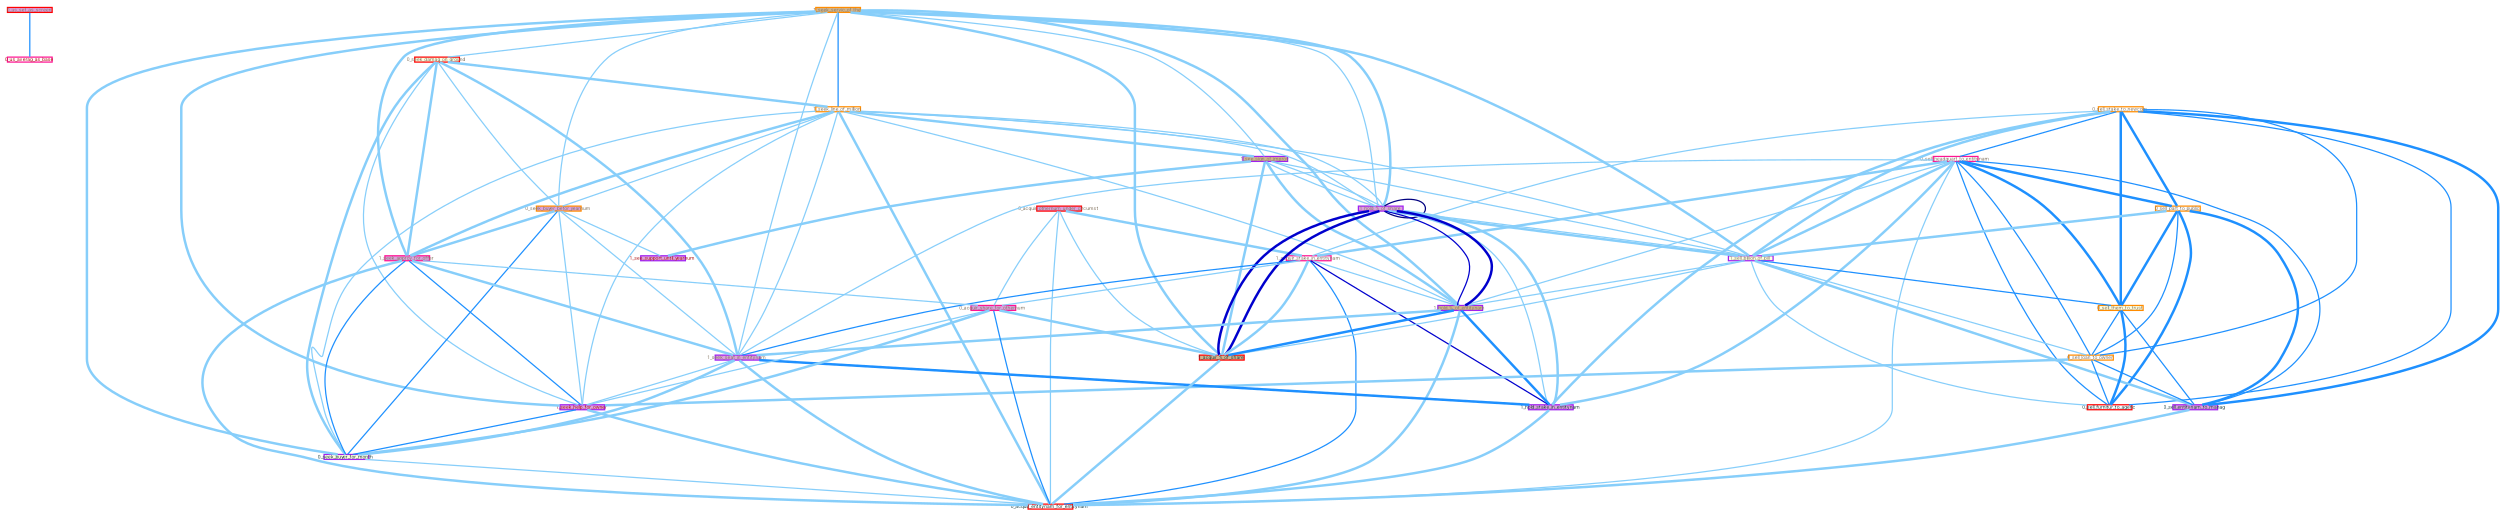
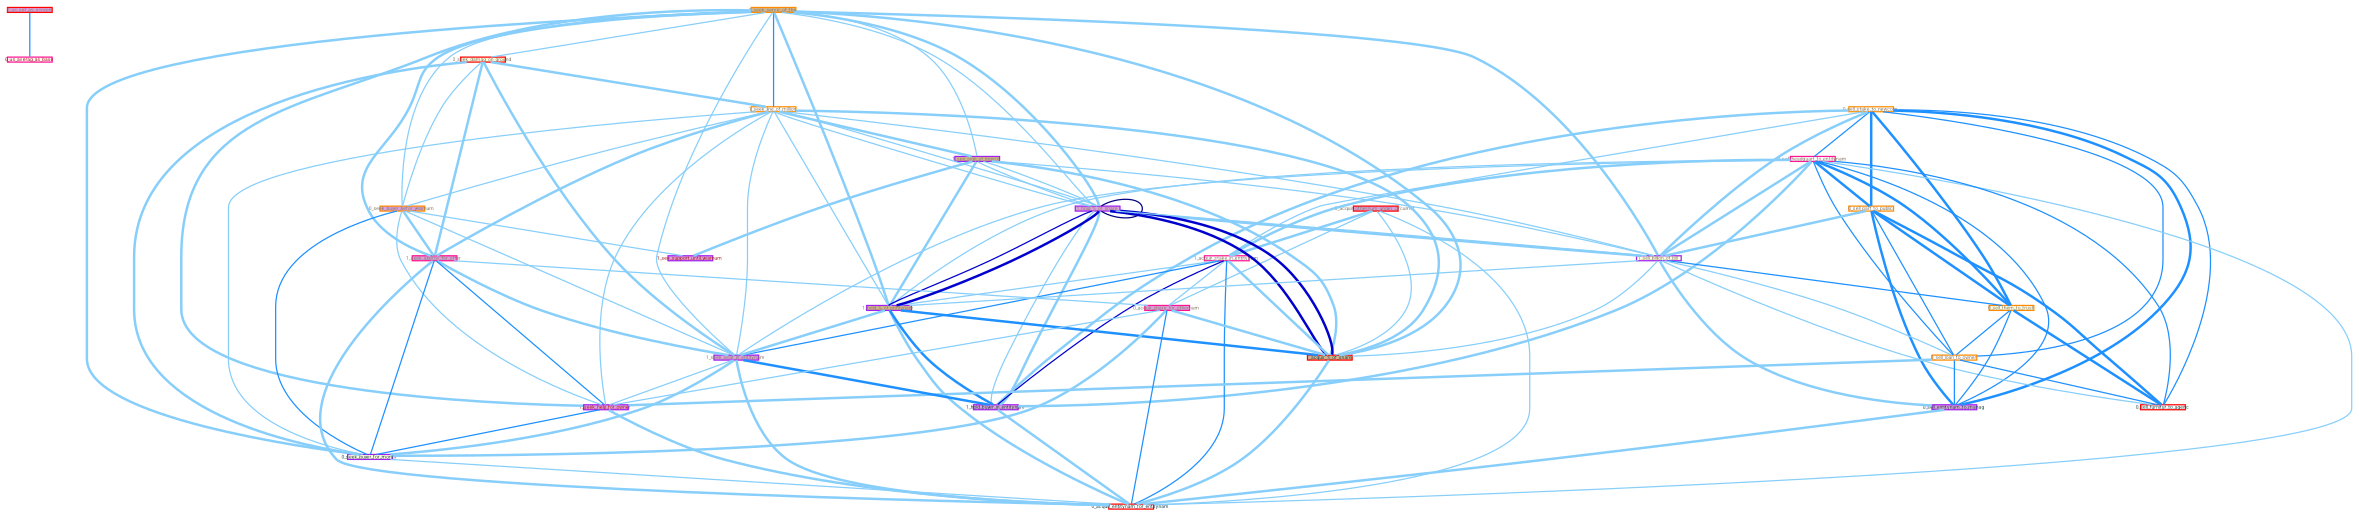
(390, 286) -> none
(934, 288) -> (1215, 142)
(1551, 407) -> (996, 407)
